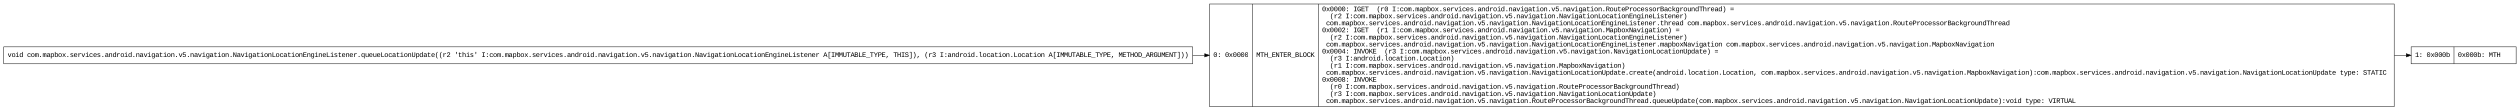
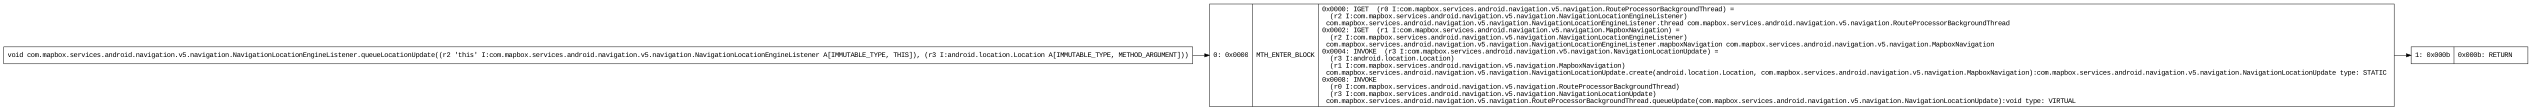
(2485, 55) -> (2491, 55)
